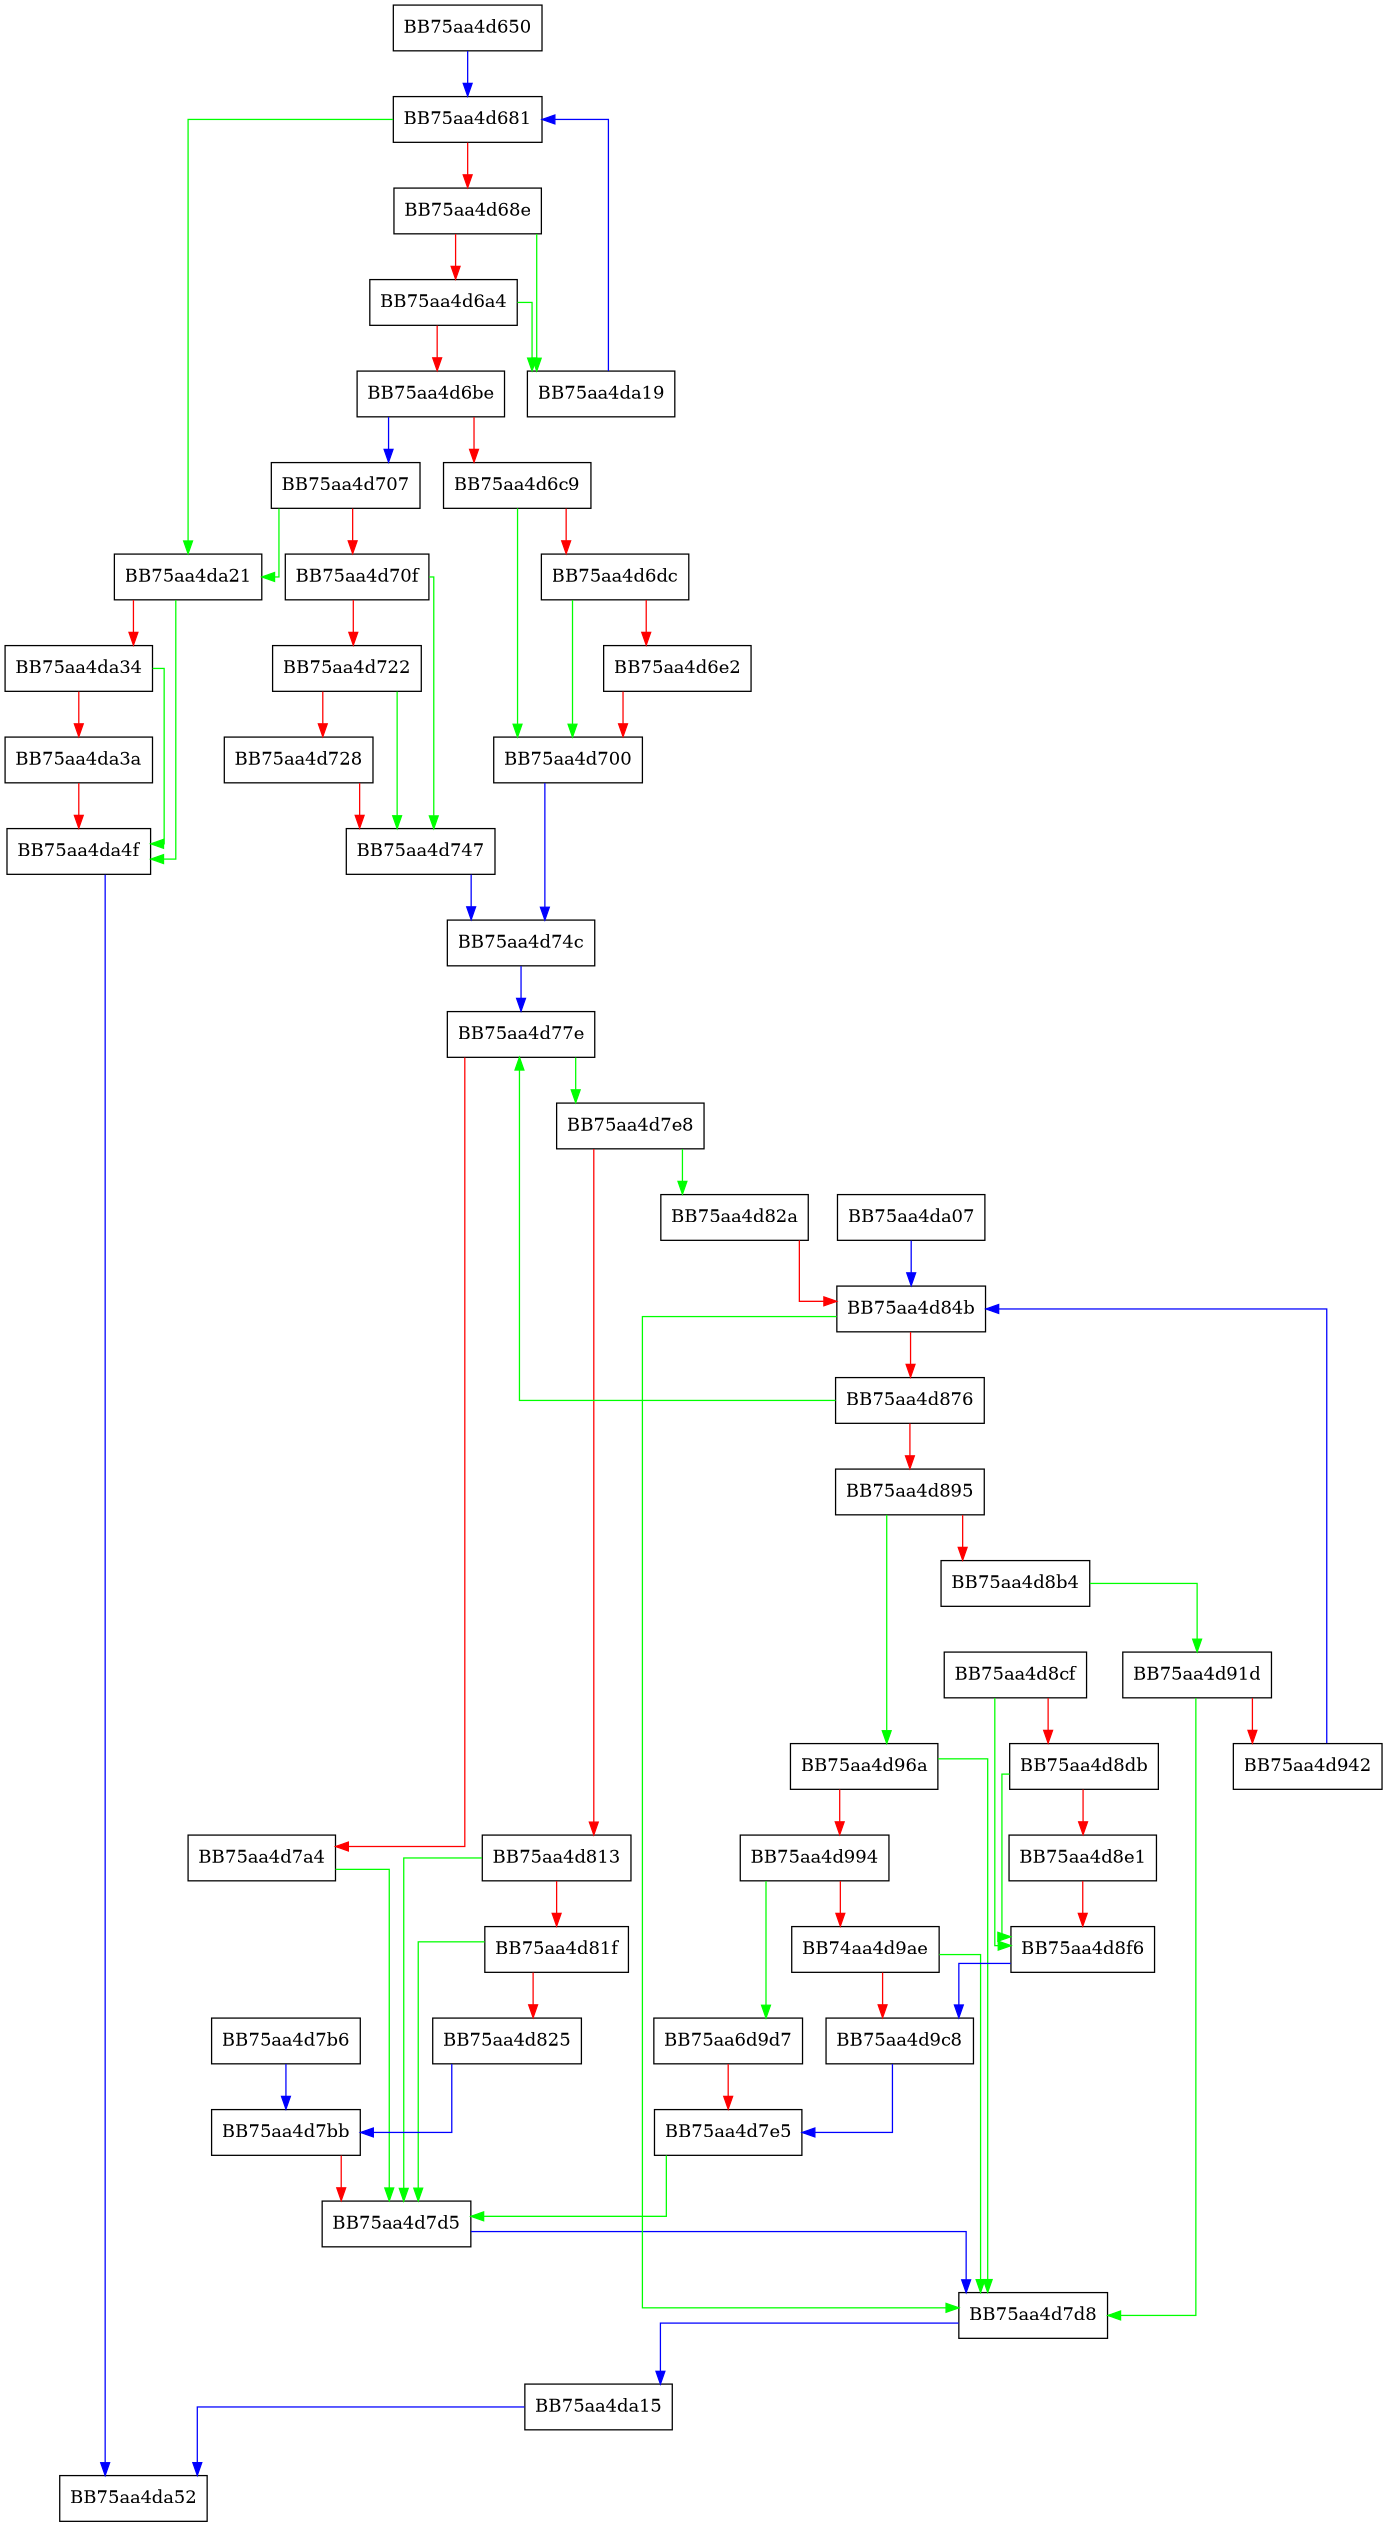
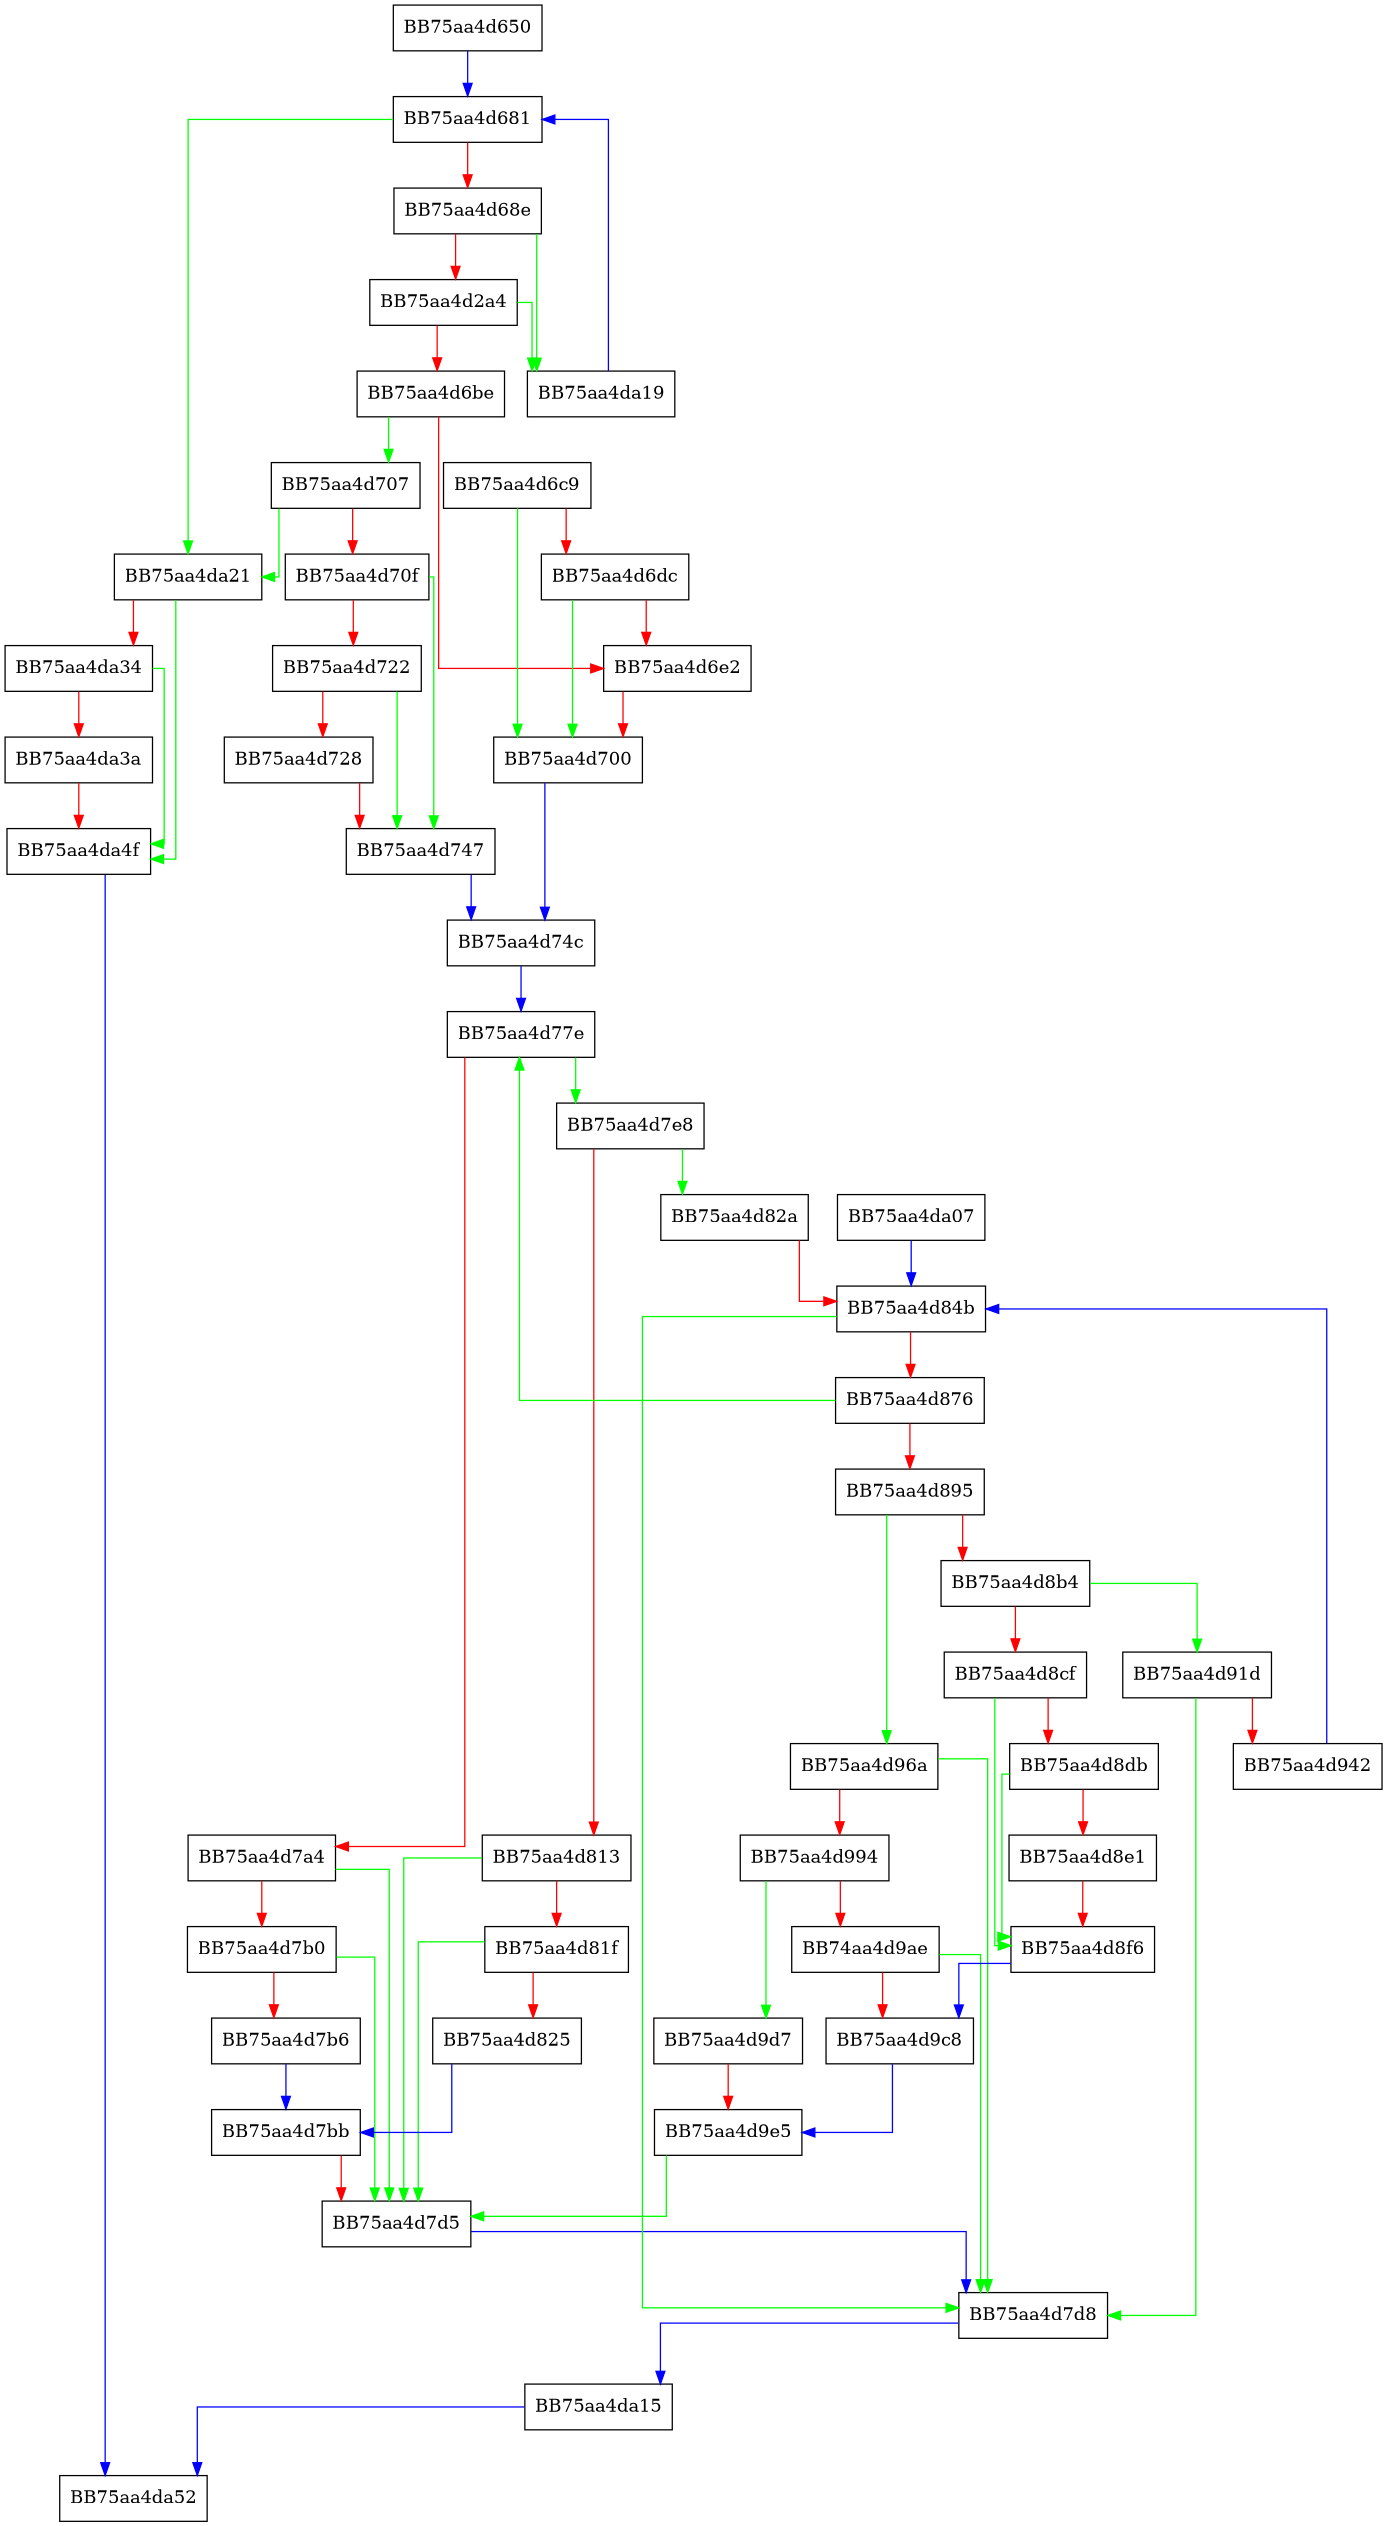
(444, 302) -> (444, 302)
(389, 433) -> (389, 433)
(474, 433) -> (439, 568)
none -> (1015, 1623)
none -> (262, 1949)
(728, 2041) -> (728, 2041)
(728, 2132) -> (728, 2132)
